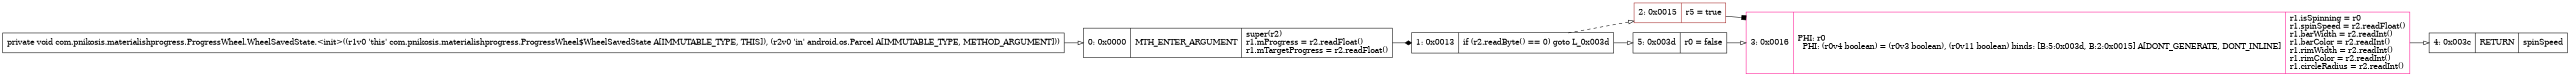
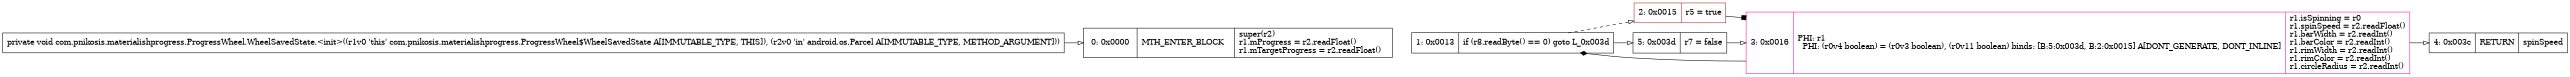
(1813, 39) -> (1813, 39)
(1186, 43) -> (1183, 43)
(1399, 43) -> (1666, 60)
(1536, 43) -> (1536, 43)
(1703, 43) -> (1703, 43)
